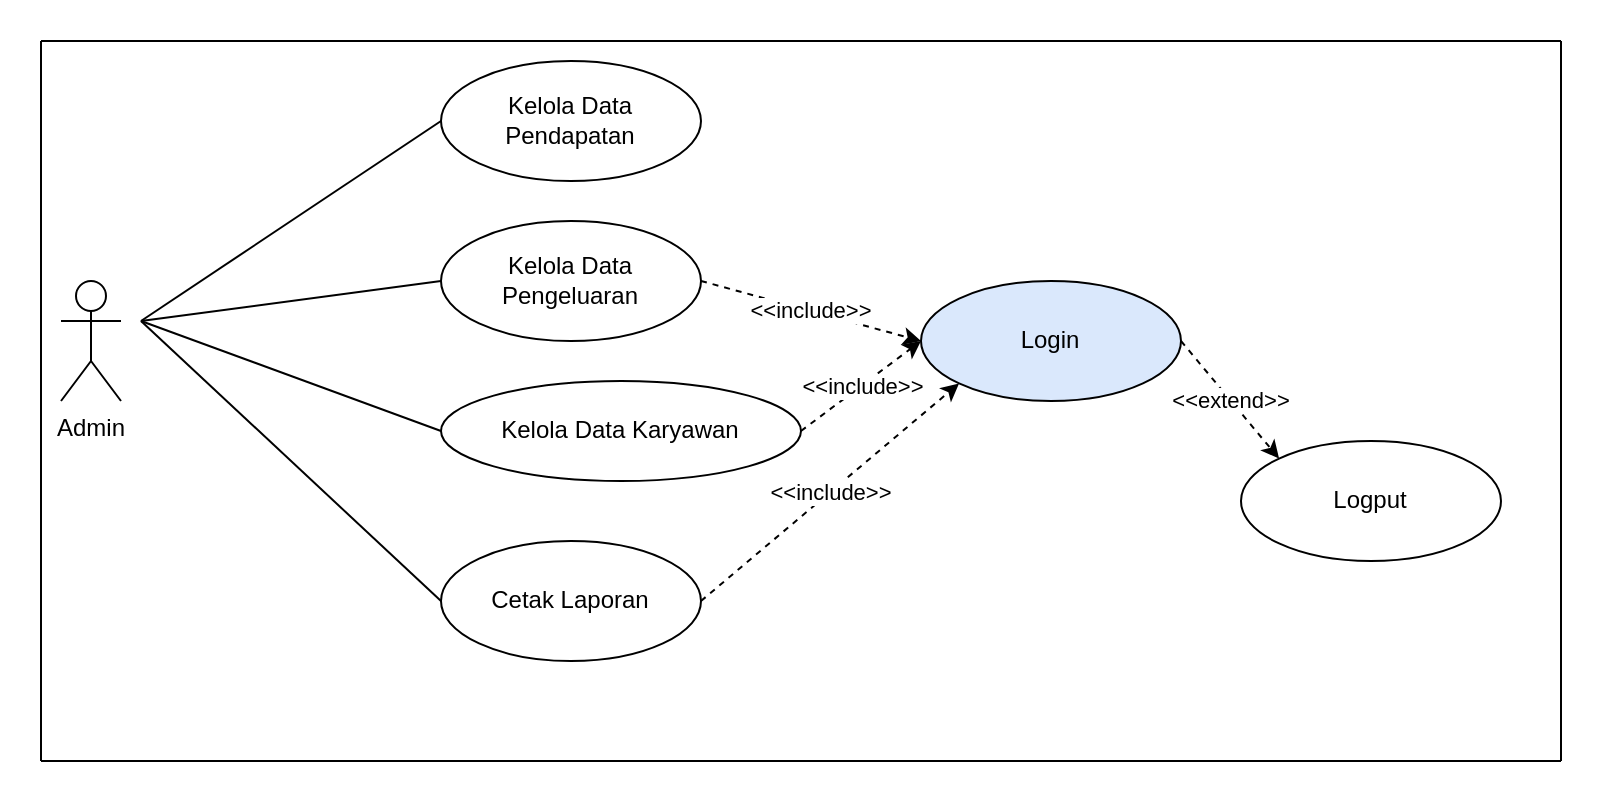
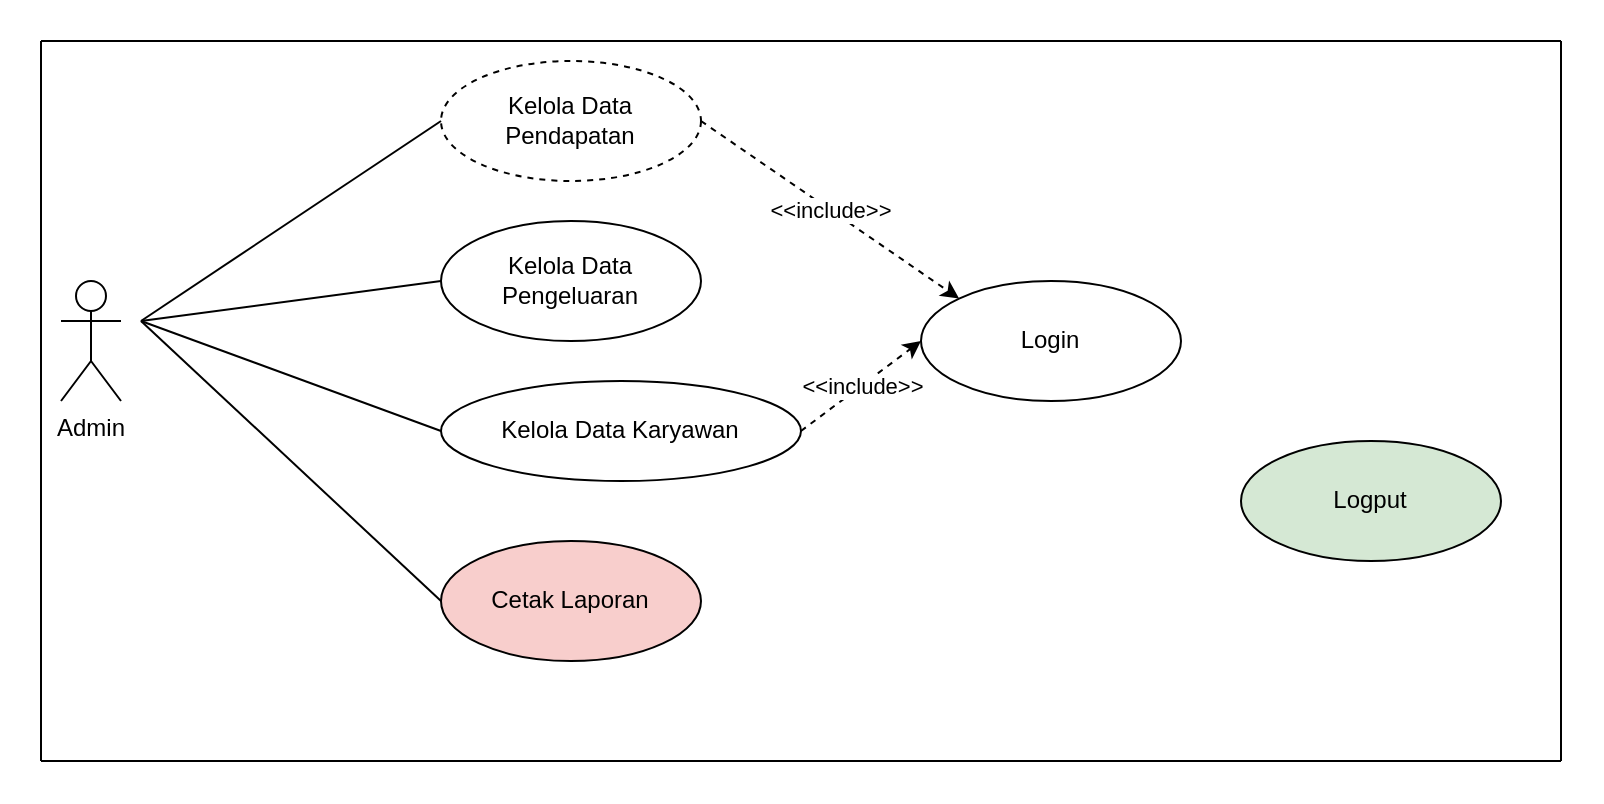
(571, 121) -> (571, 121)
none -> (885, 248)
(809, 311) -> none
(1051, 341) -> (1051, 341)
(1226, 395) -> none
(1371, 501) -> (1371, 501)
(769, 543) -> none
(571, 601) -> (571, 601)
